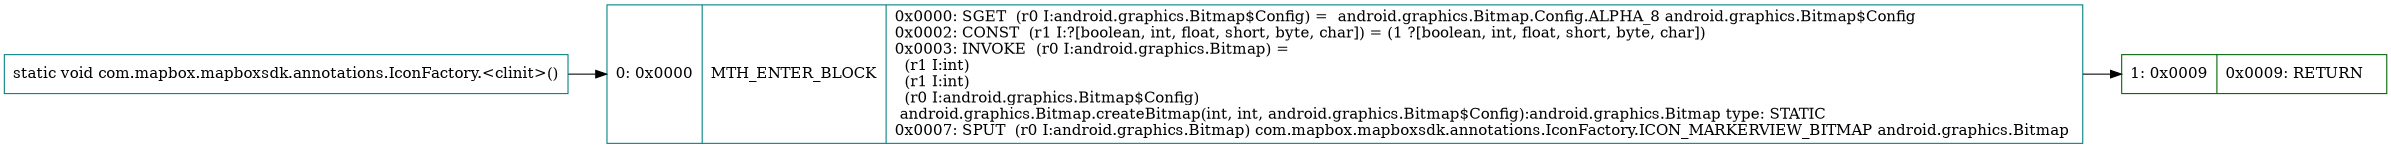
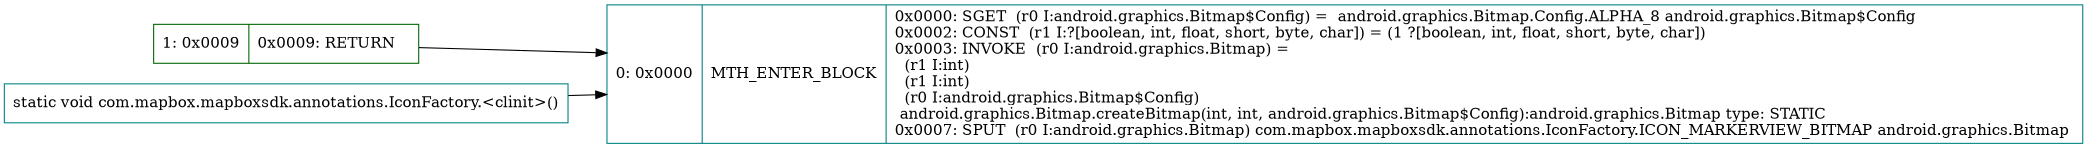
(2097, 74) -> (507, 50)
